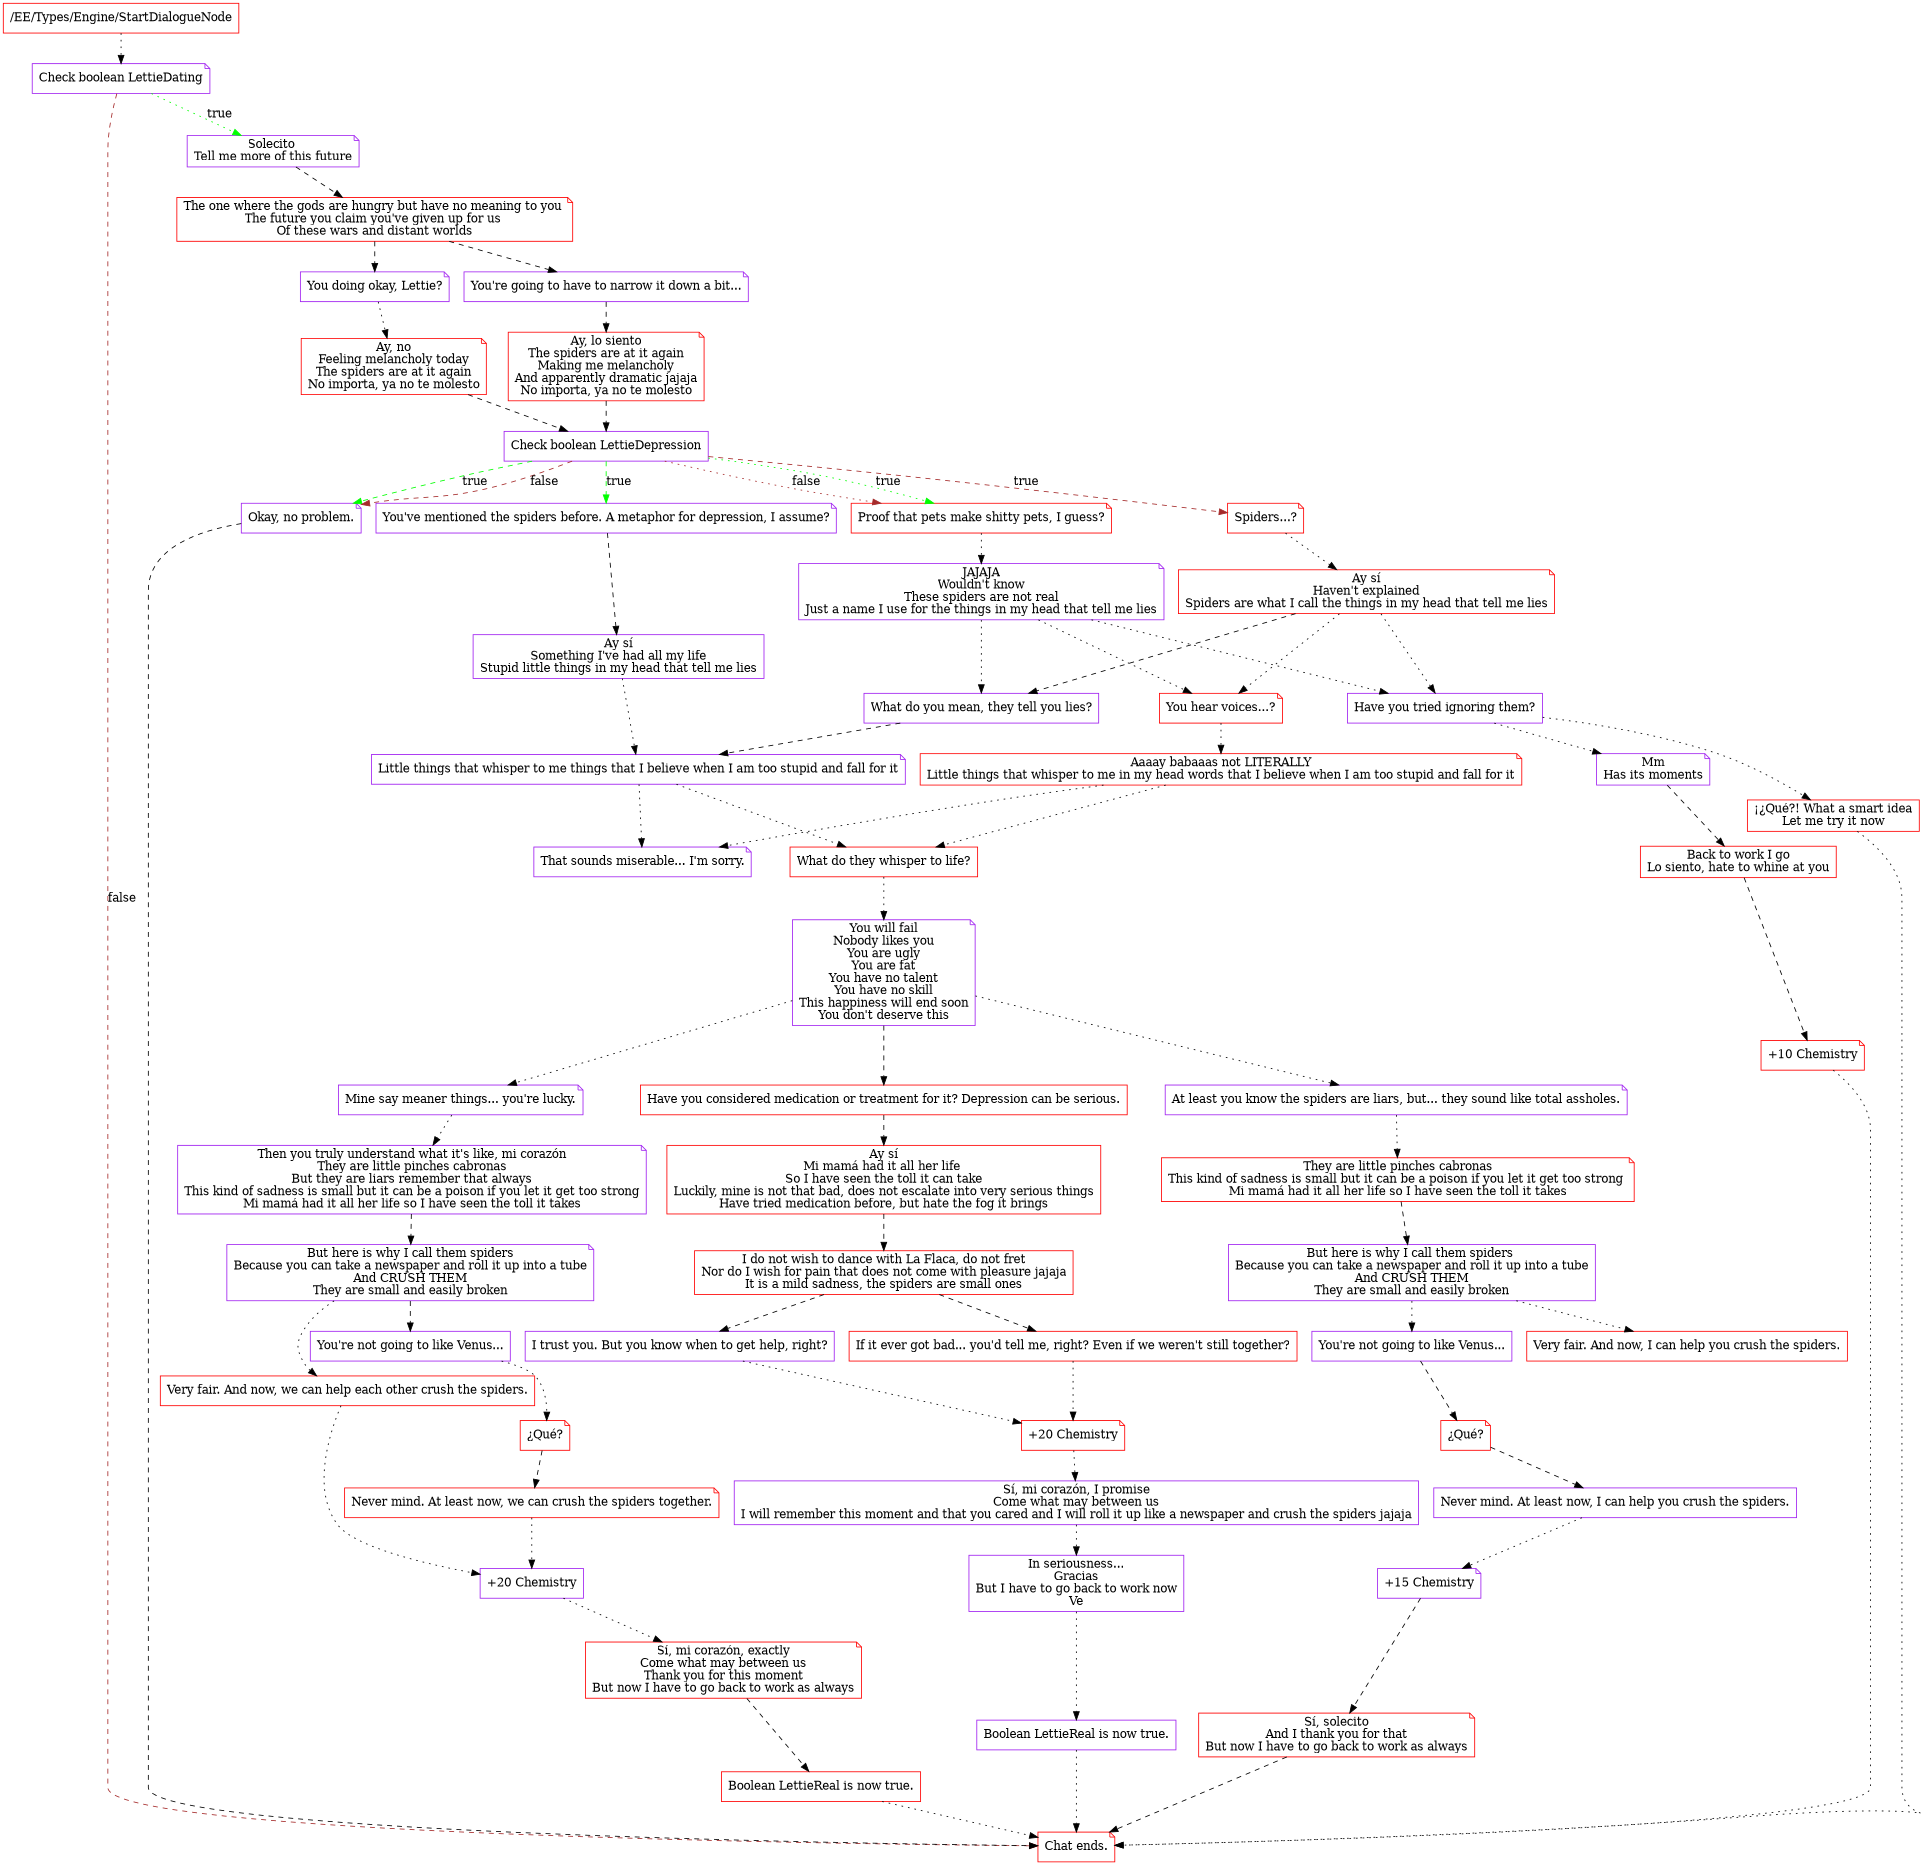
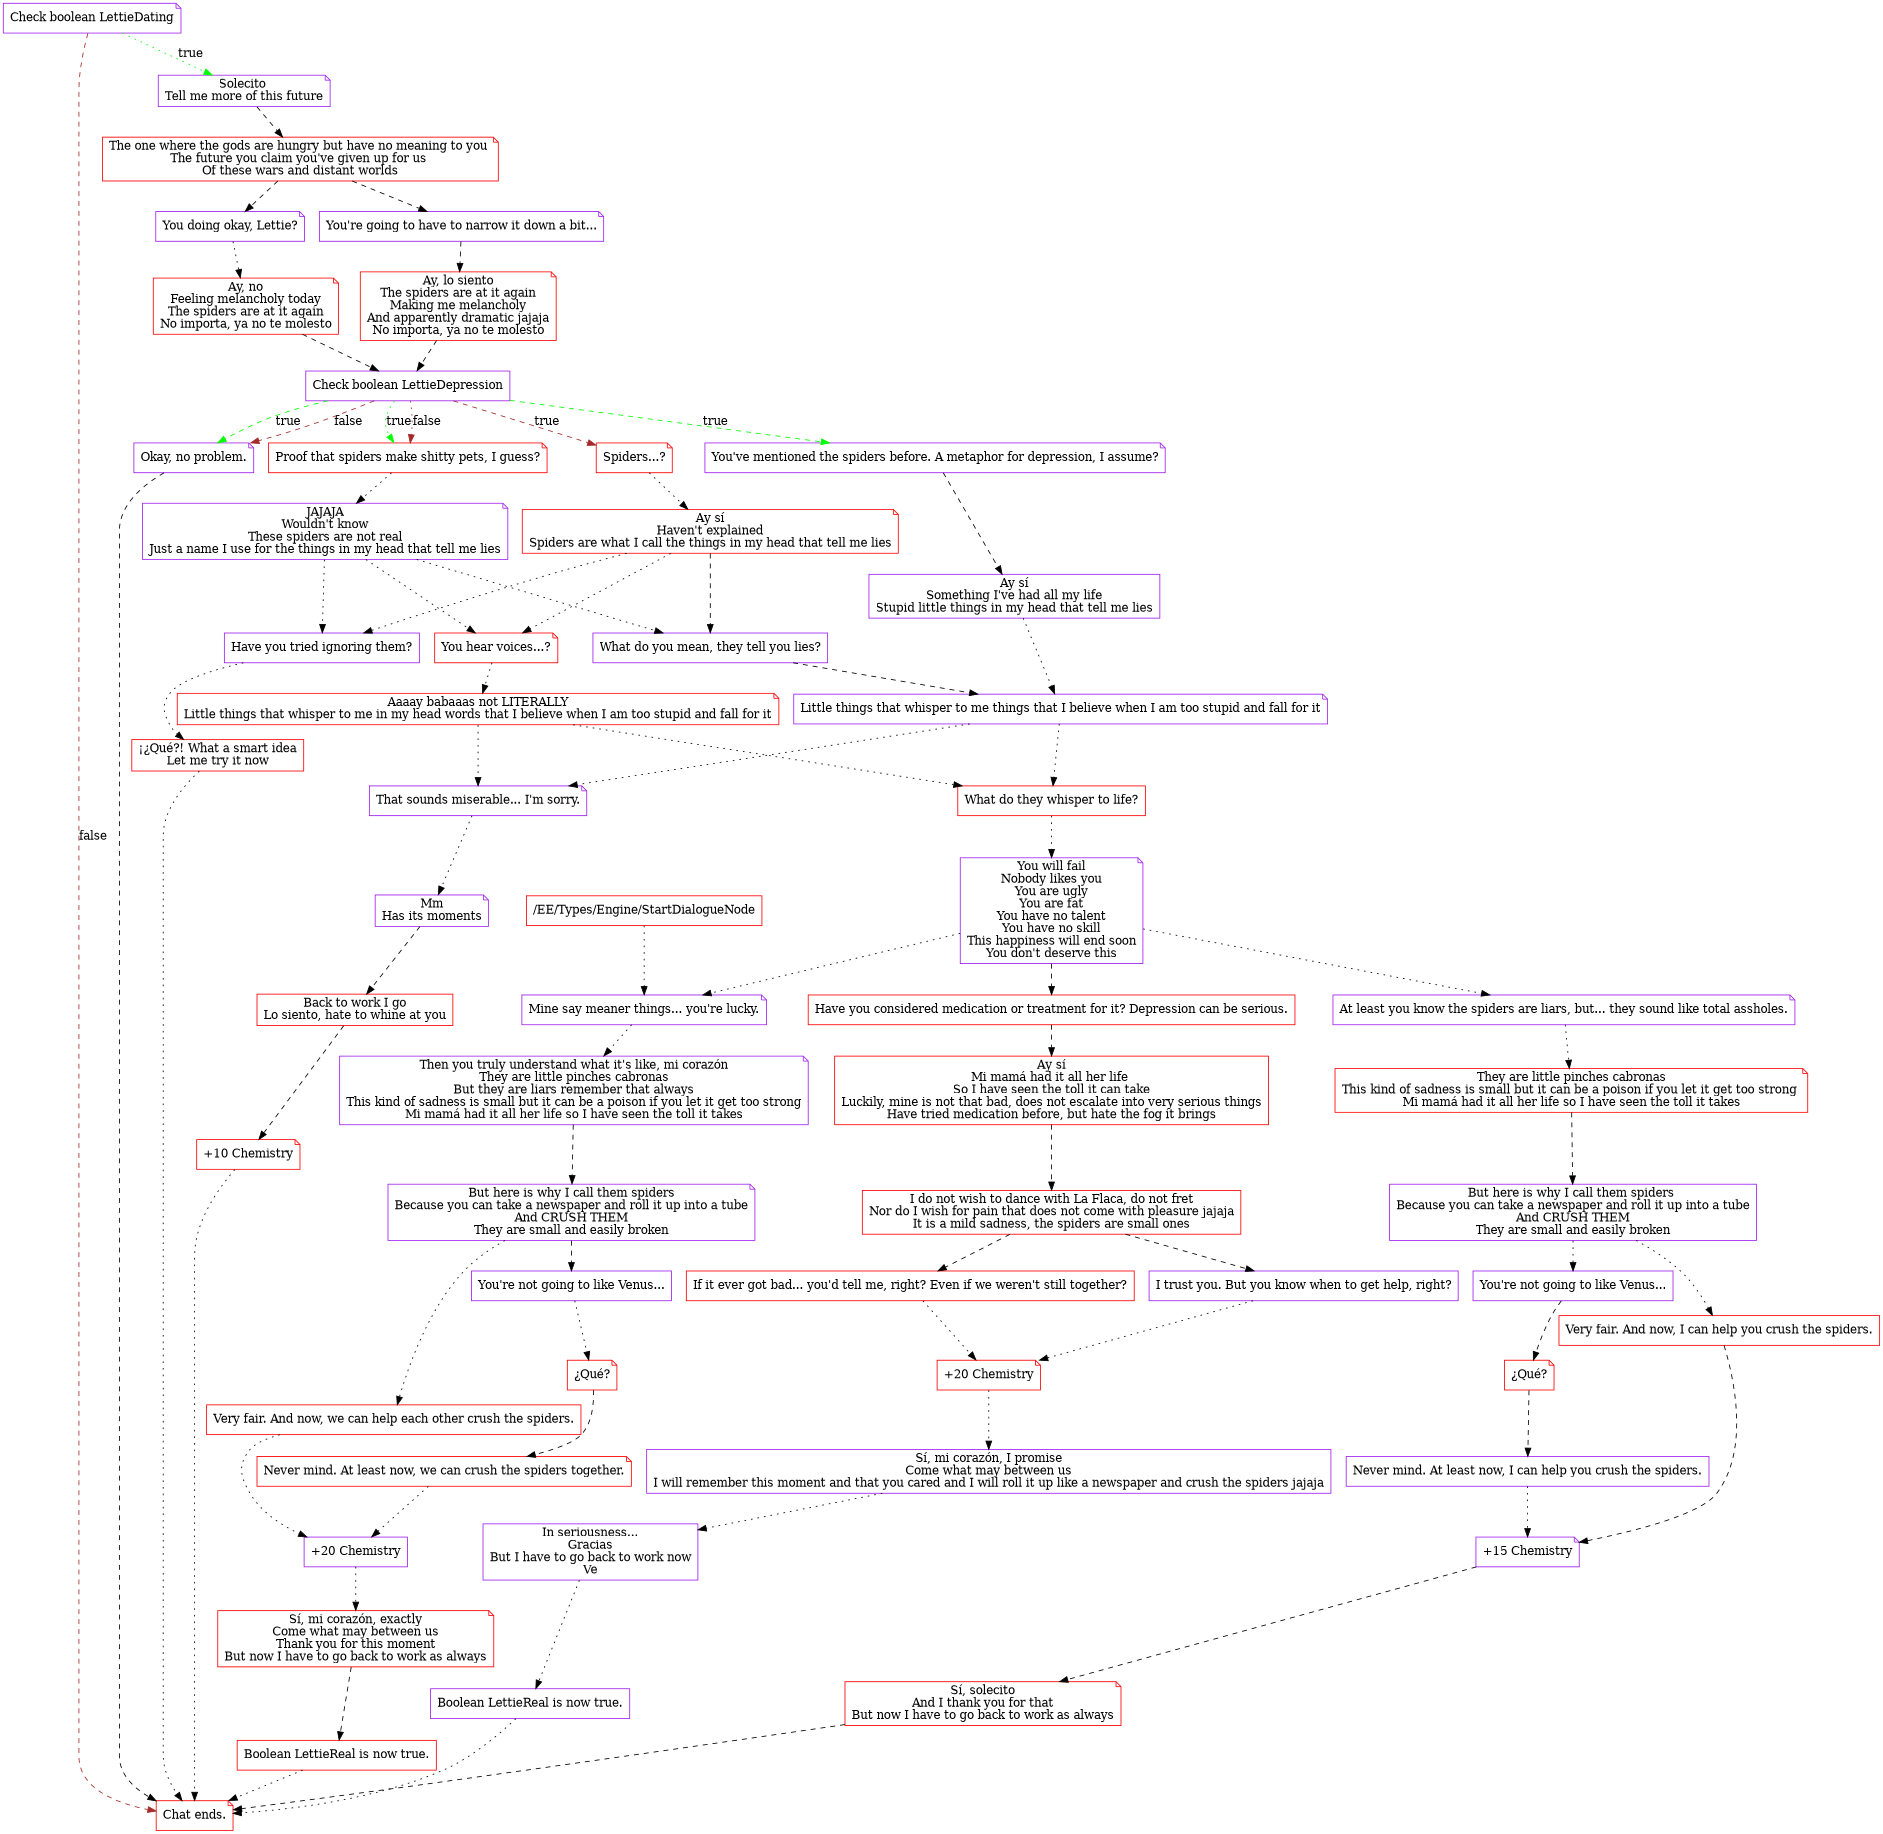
(121, 44) -> (644, 956)
(981, 518) -> (408, 458)
(1543, 737) -> (457, 851)
none -> (1720, 1487)
